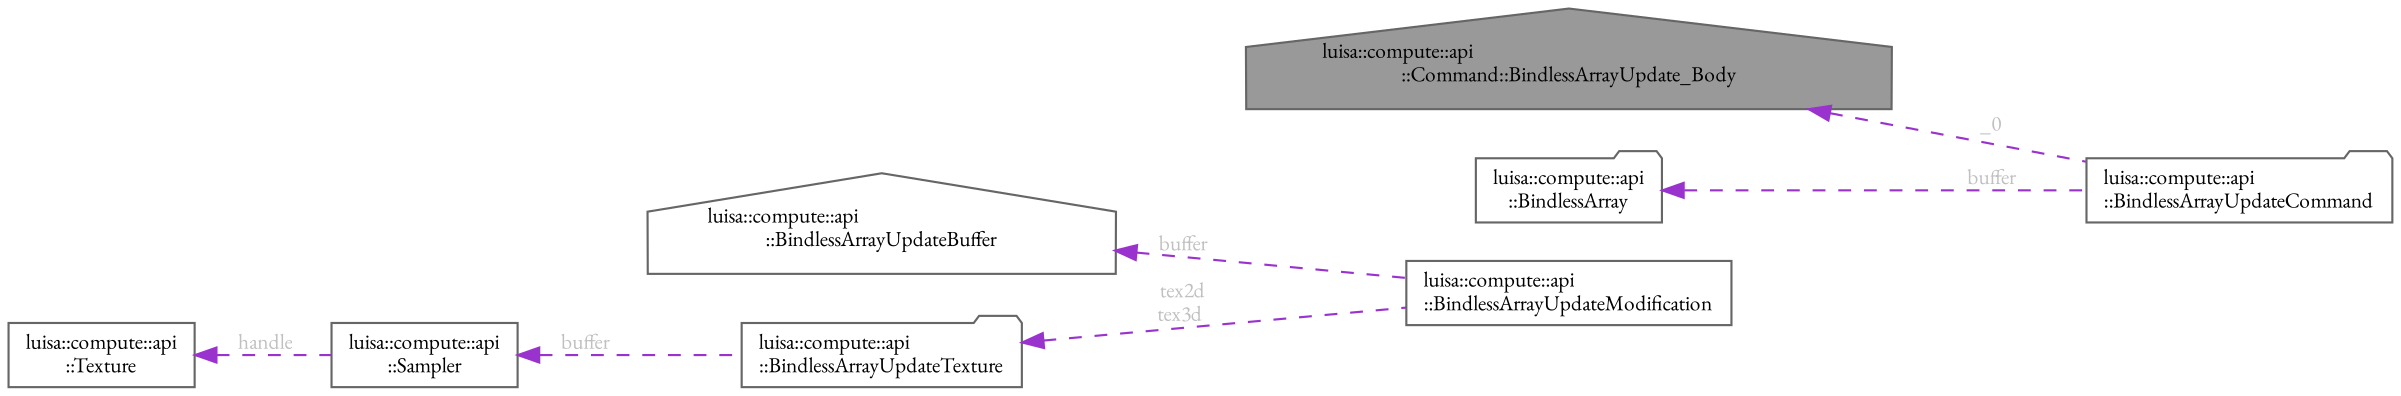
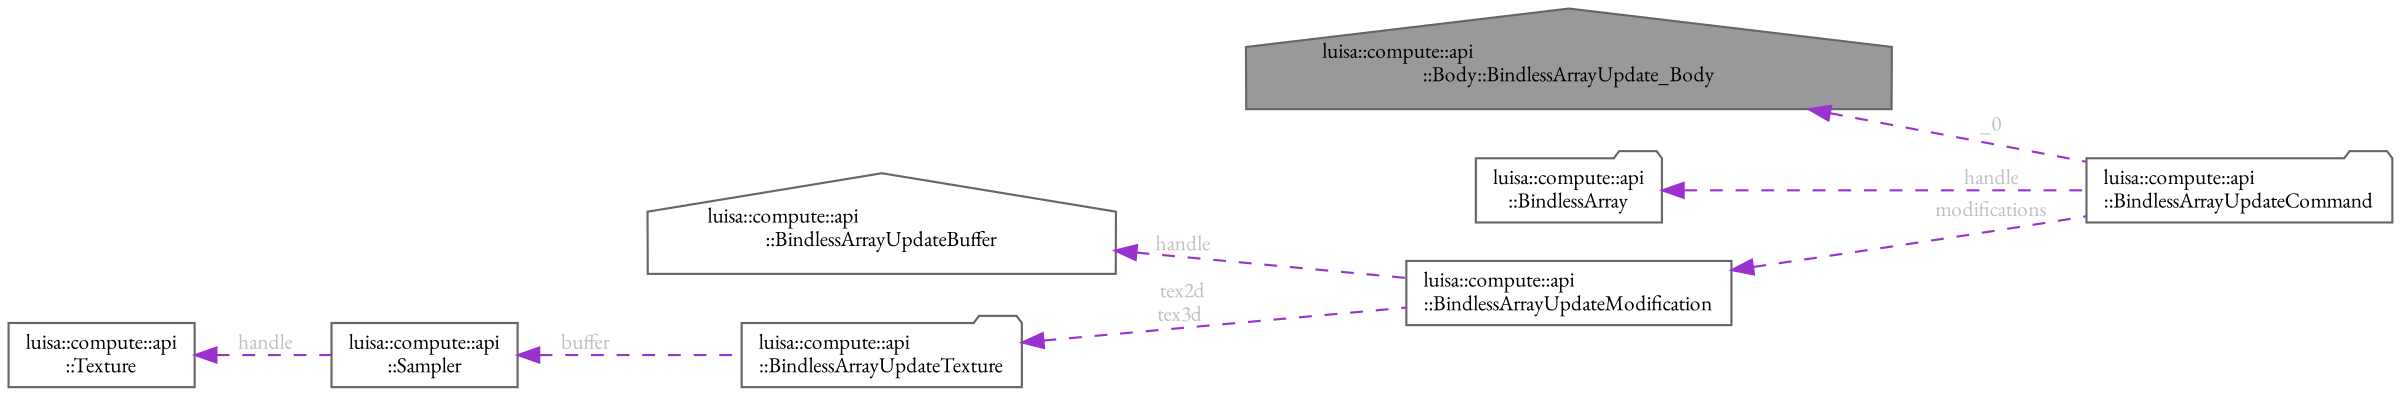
(1569, 64) -> (1569, 64)
(1989, 179) -> (1989, 179)
none -> (1920, 242)
(1181, 245) -> (1181, 245)
